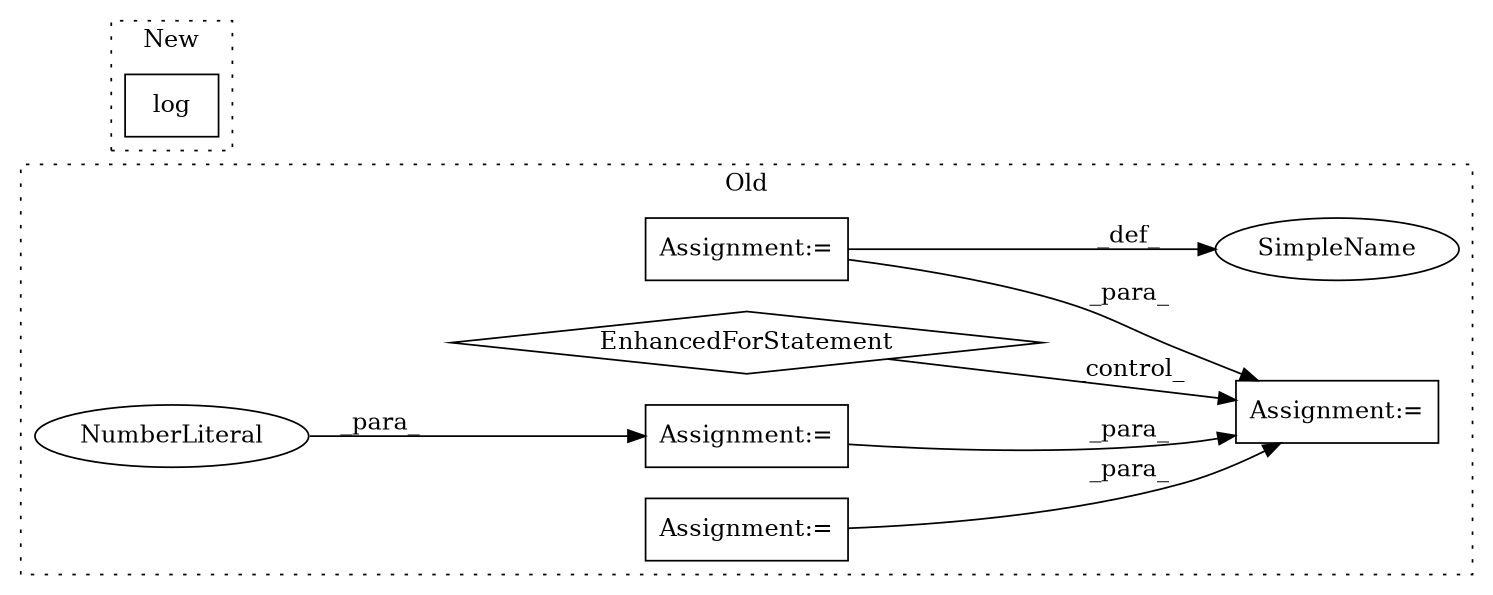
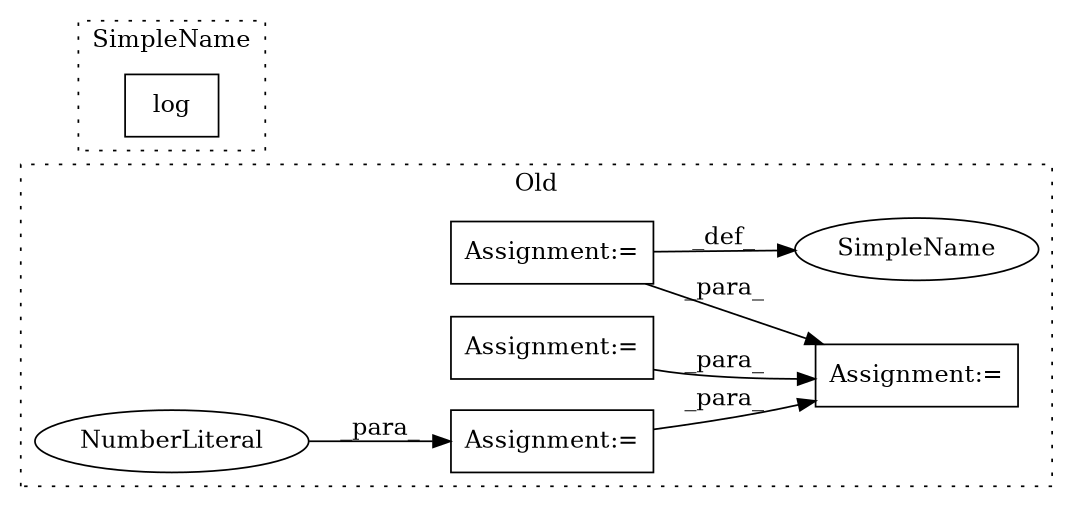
(172, 41) -> (172, 41)
(747, 343) -> none
